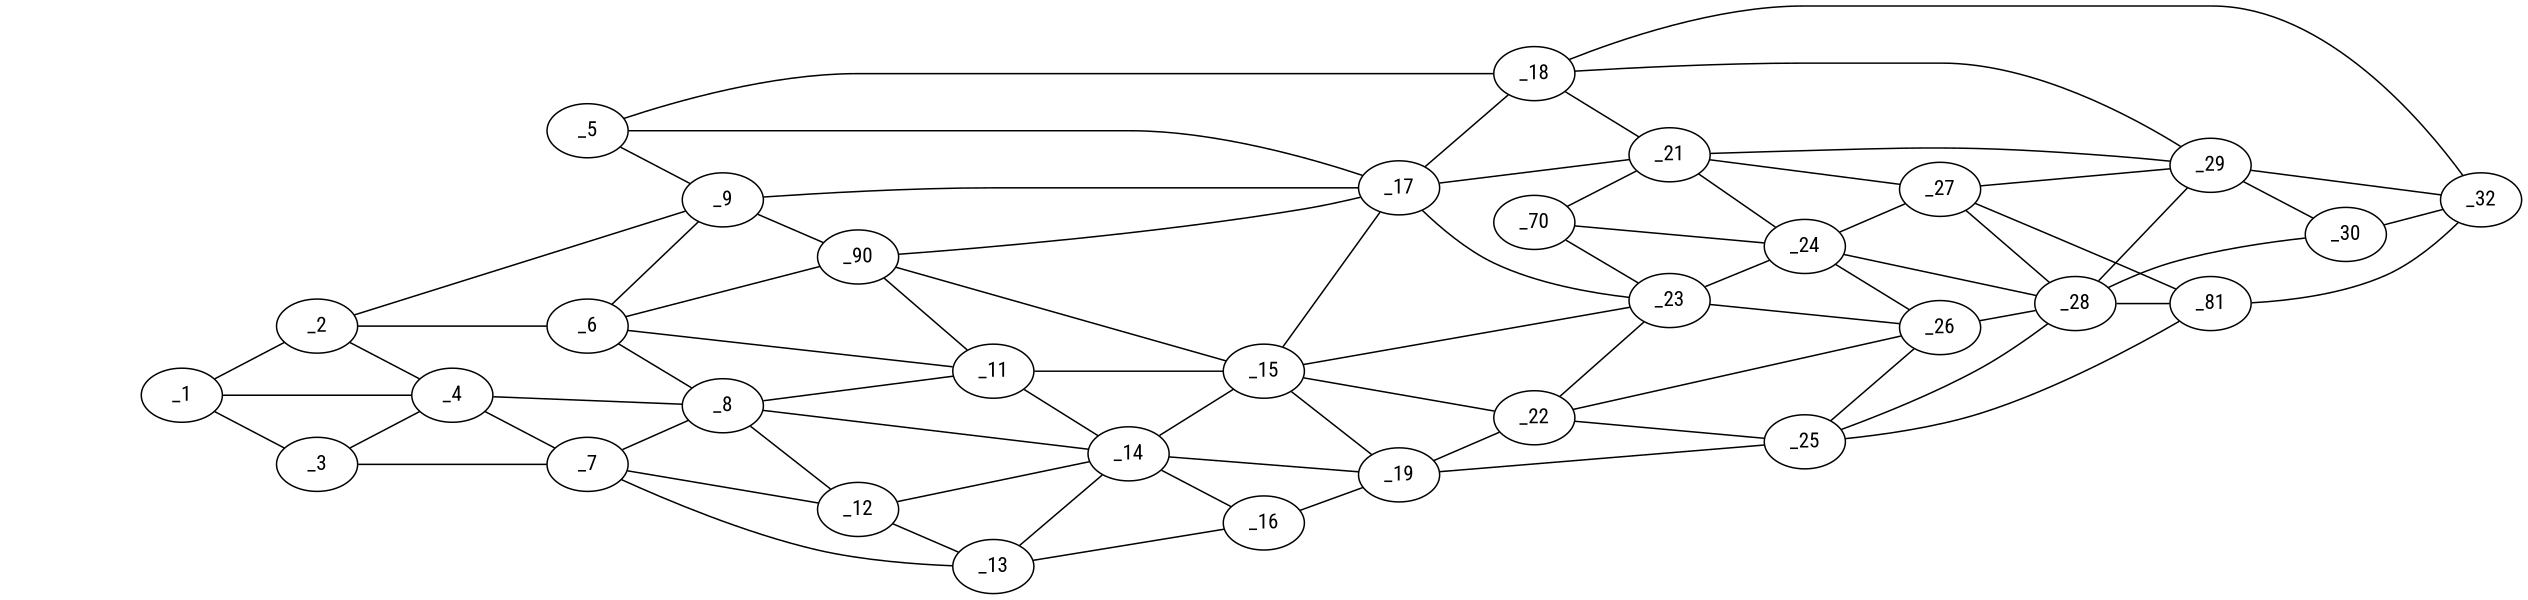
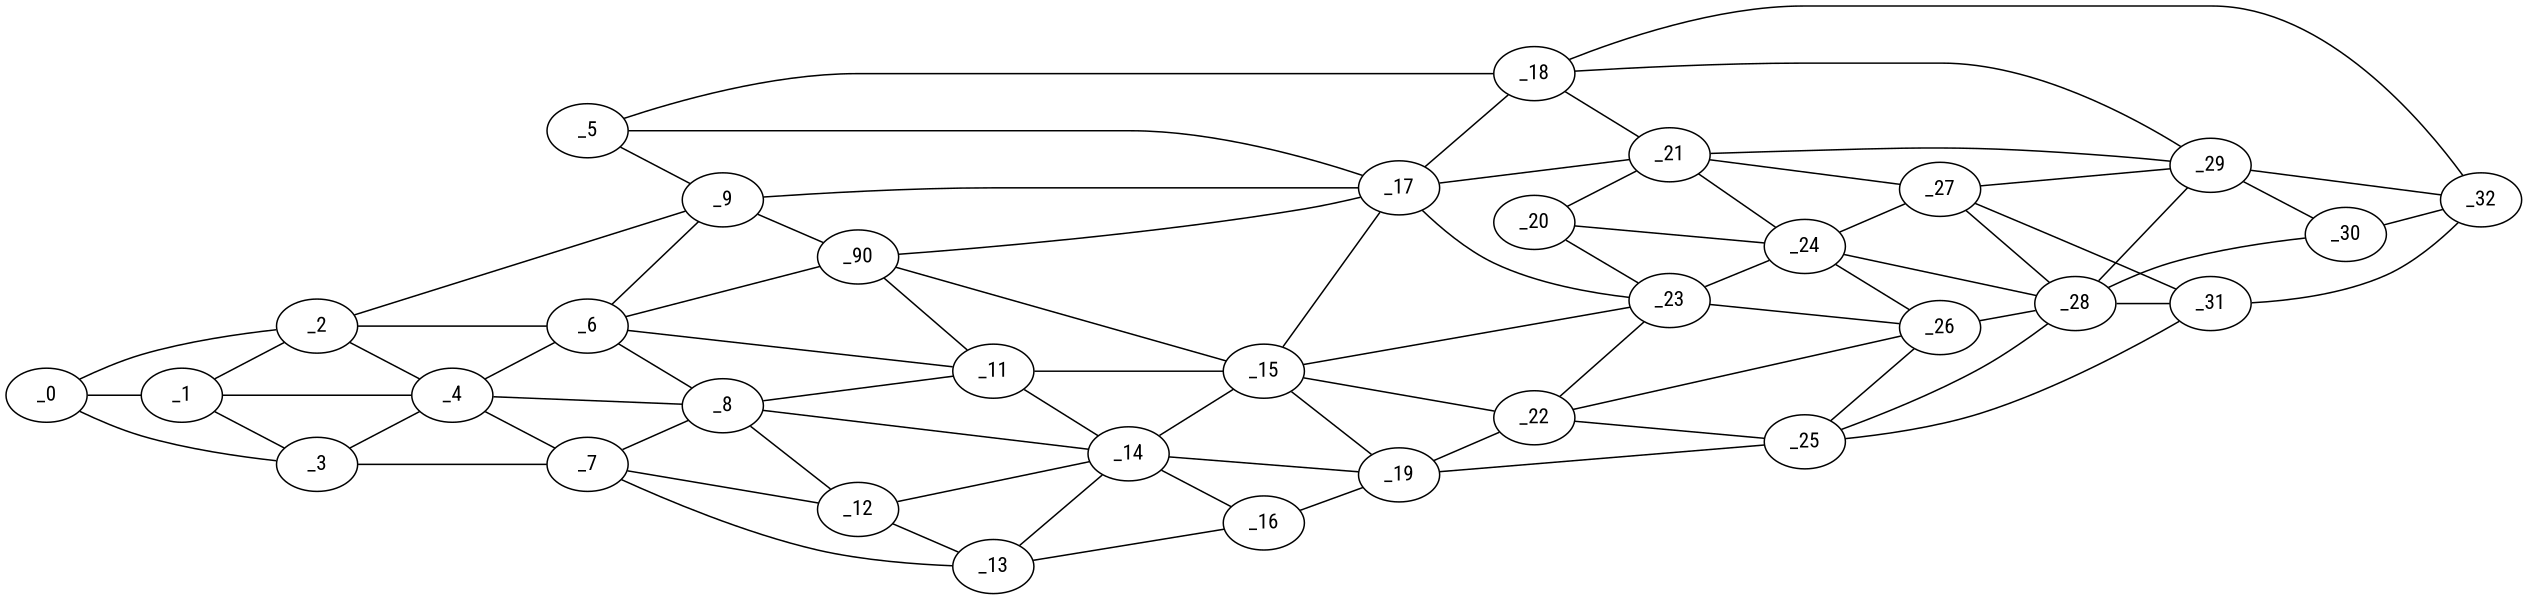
(1534, 222) -> (1534, 222)
(2211, 304) -> (2211, 304)
none -> (520, 361)
none -> (47, 395)
